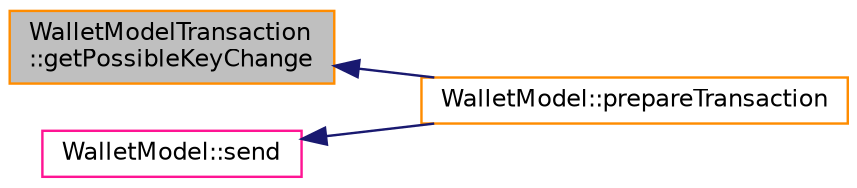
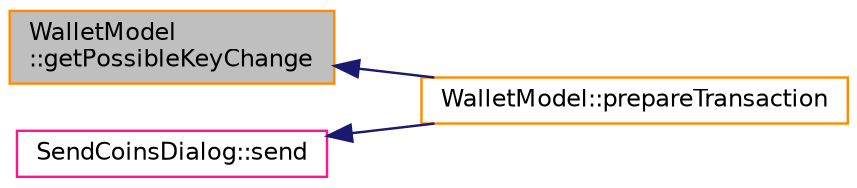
(172, 47) -> (172, 47)
(172, 154) -> (172, 154)
